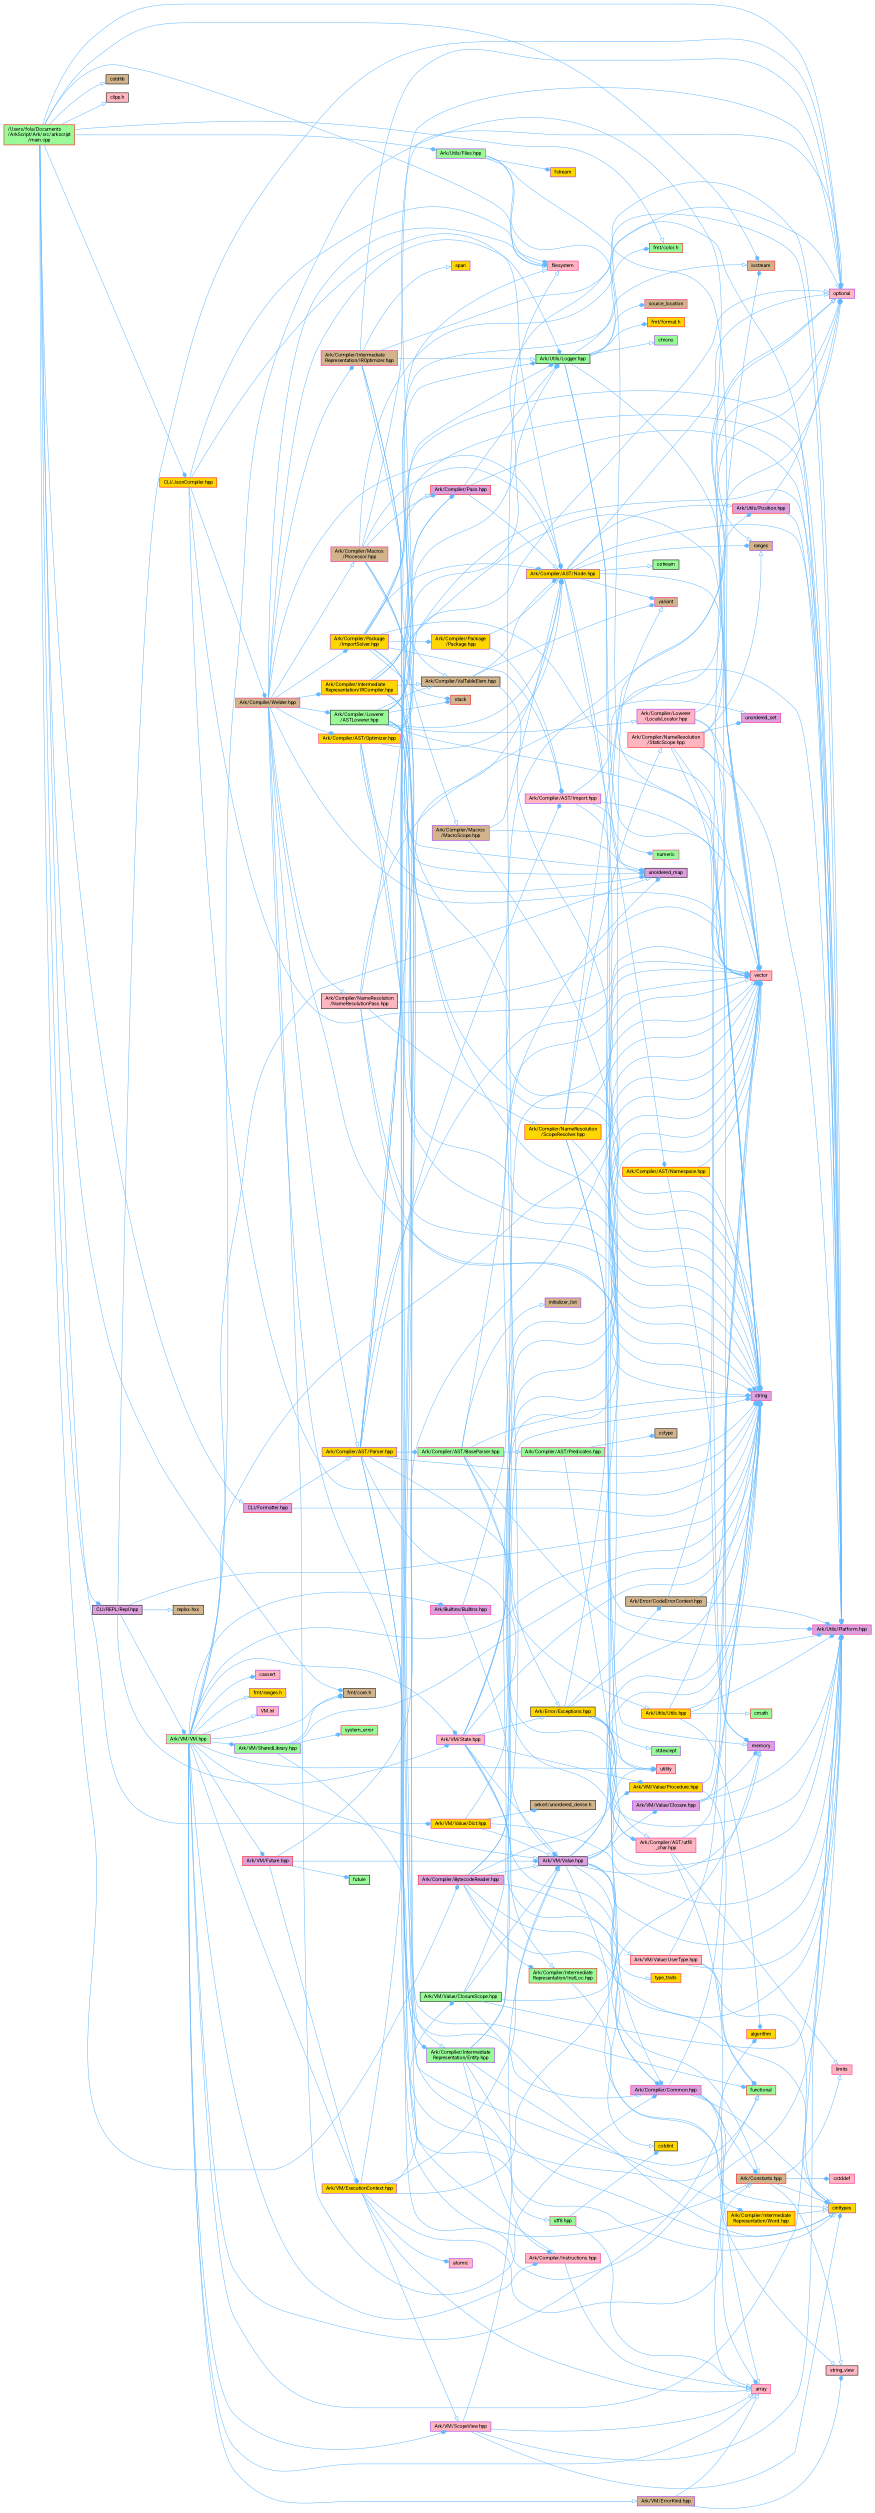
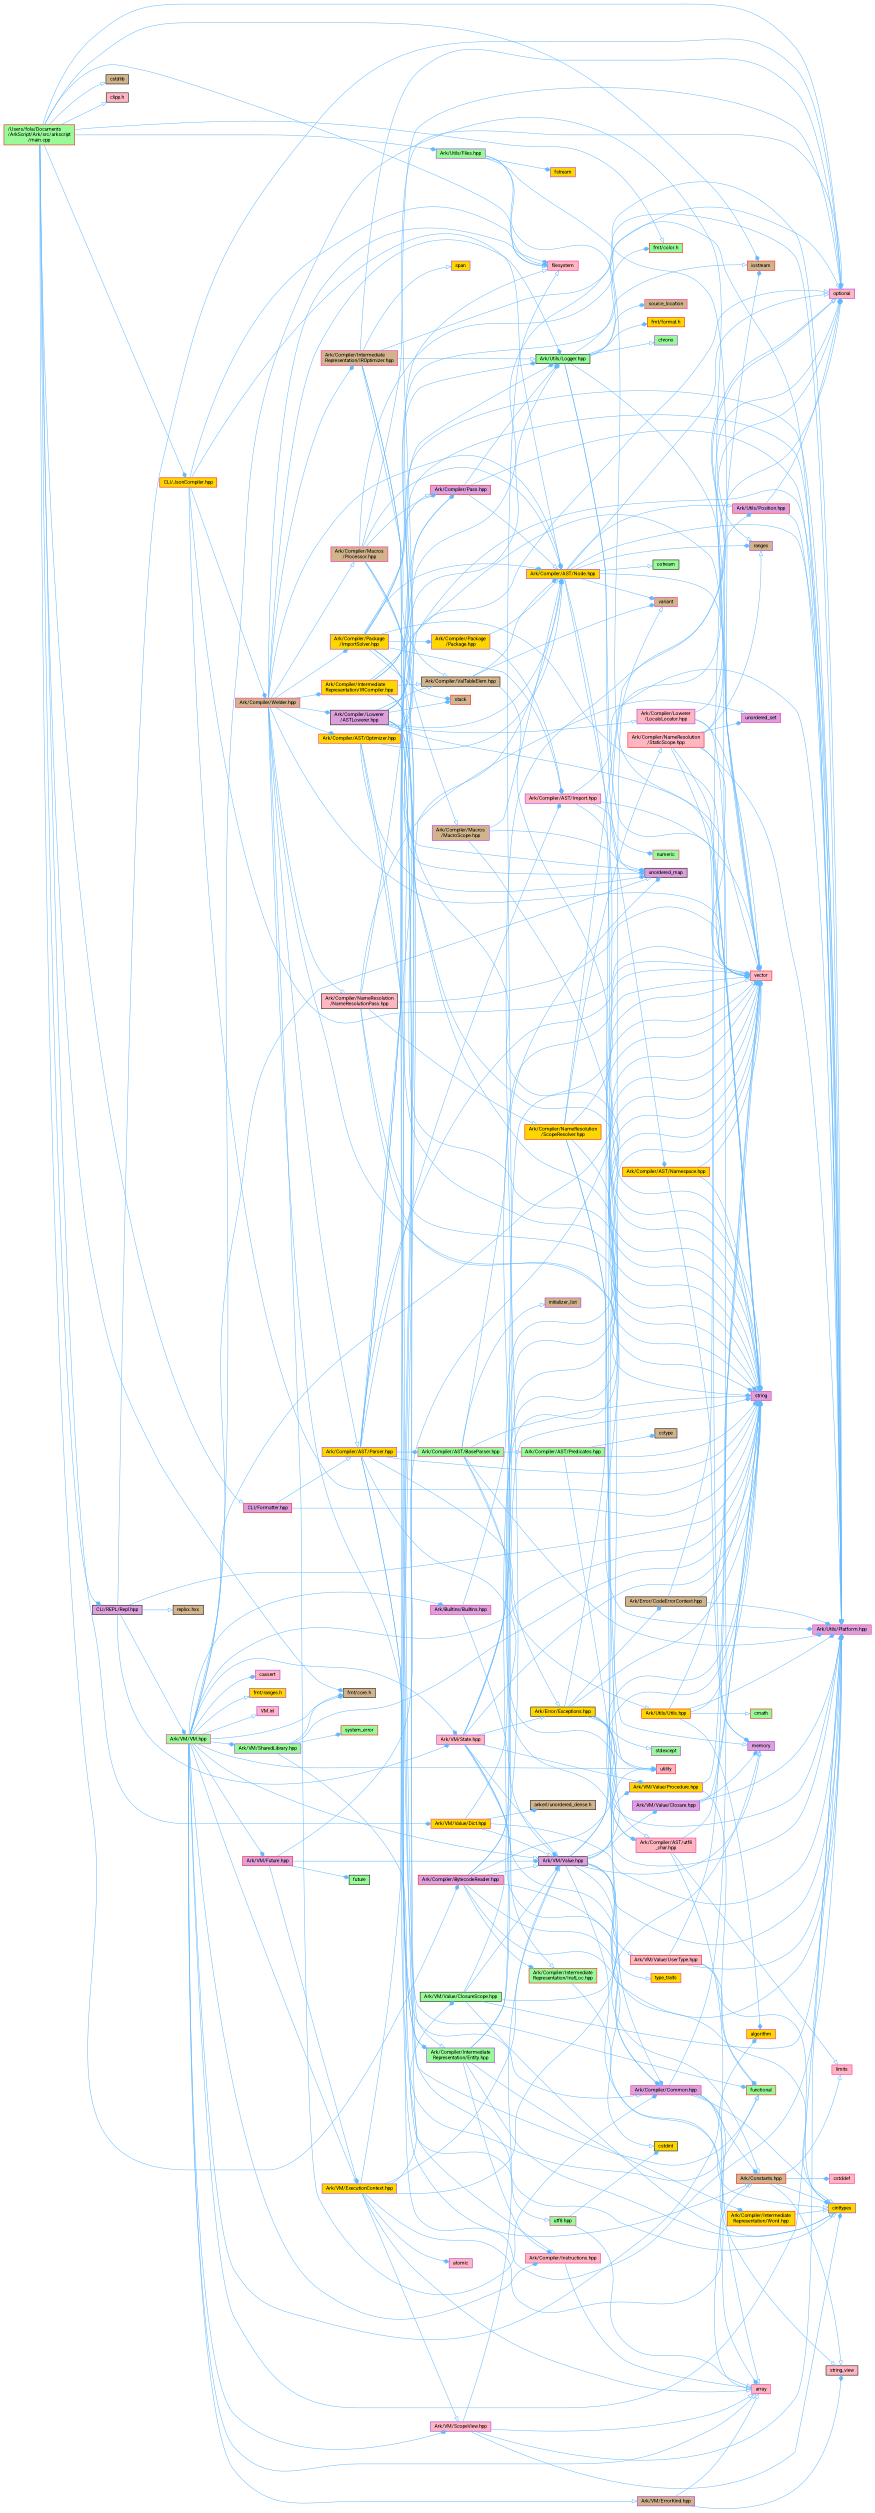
(359, 718) -> (359, 718)
